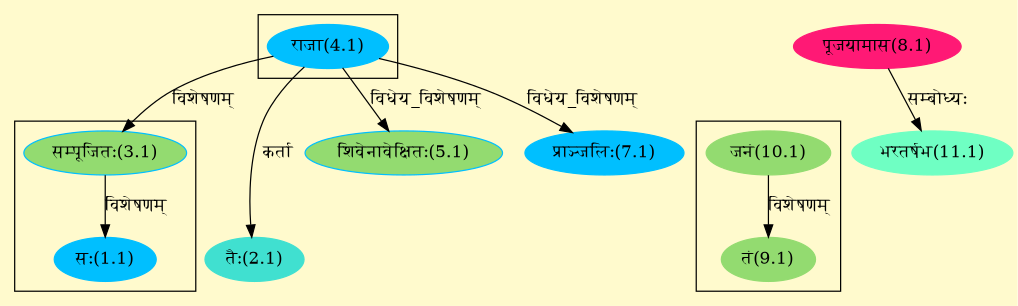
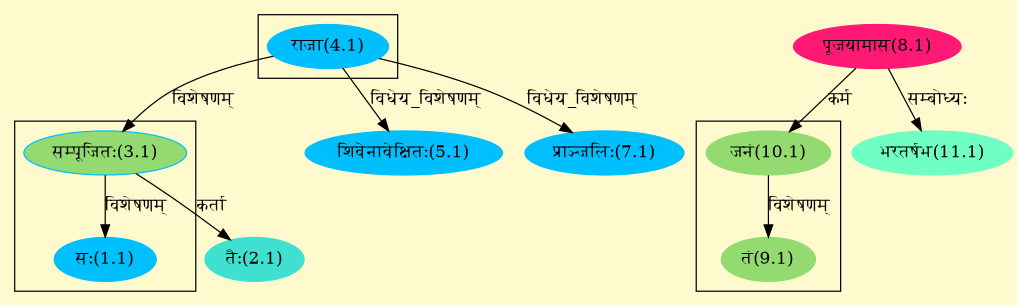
none -> (827, 96)
(257, 138) -> (179, 202)
(404, 153) -> (404, 153)
